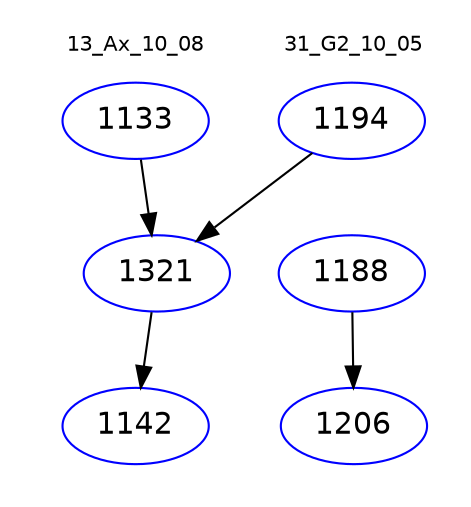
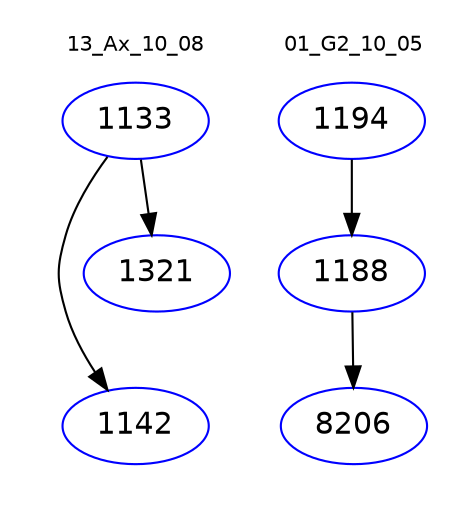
(354, 46) -> (354, 46)
(276, 181) -> (352, 187)
(148, 339) -> (60, 263)
(354, 426) -> (354, 426)
